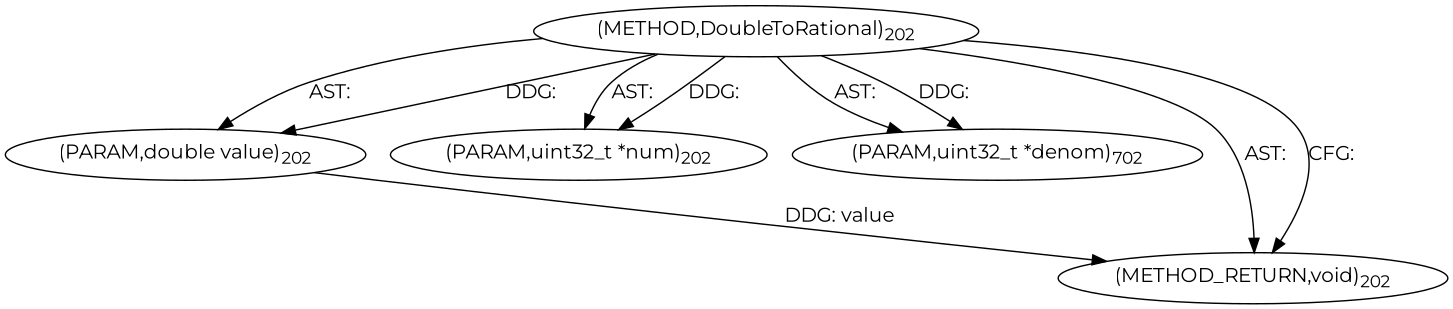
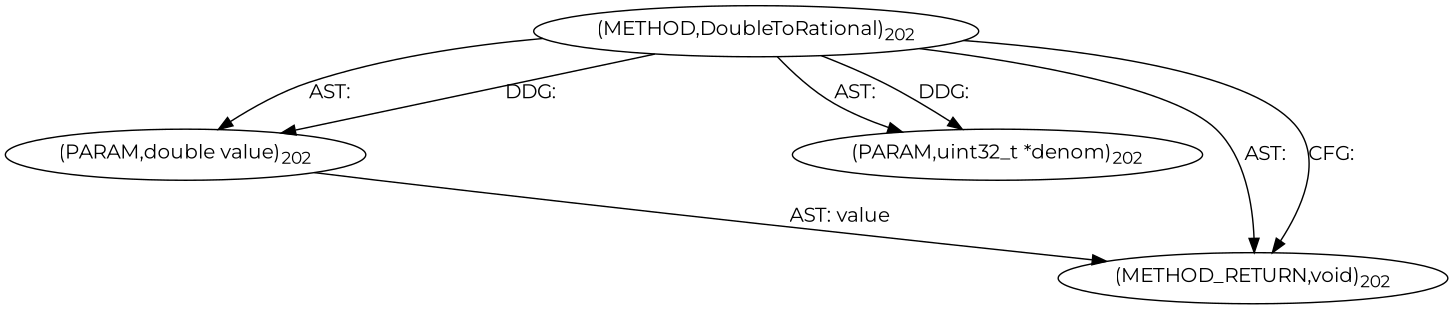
(1128, 153) -> (1128, 153)
(579, 155) -> none
(840, 216) -> (840, 216)
